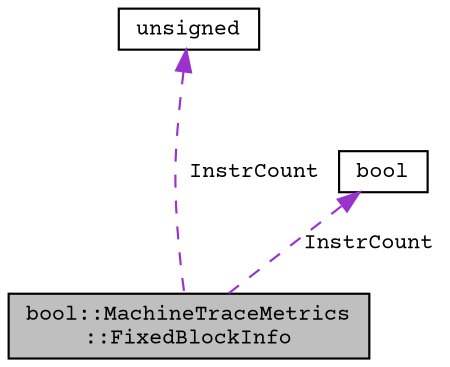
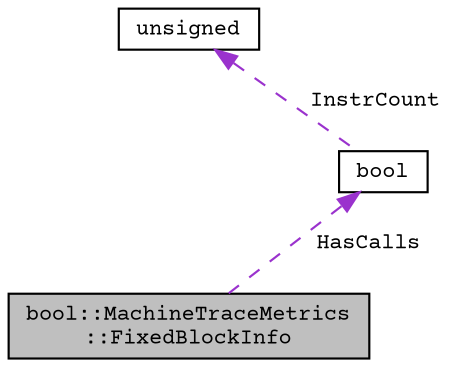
(175, 182) -> (295, 107)
(363, 243) -> (363, 243)
